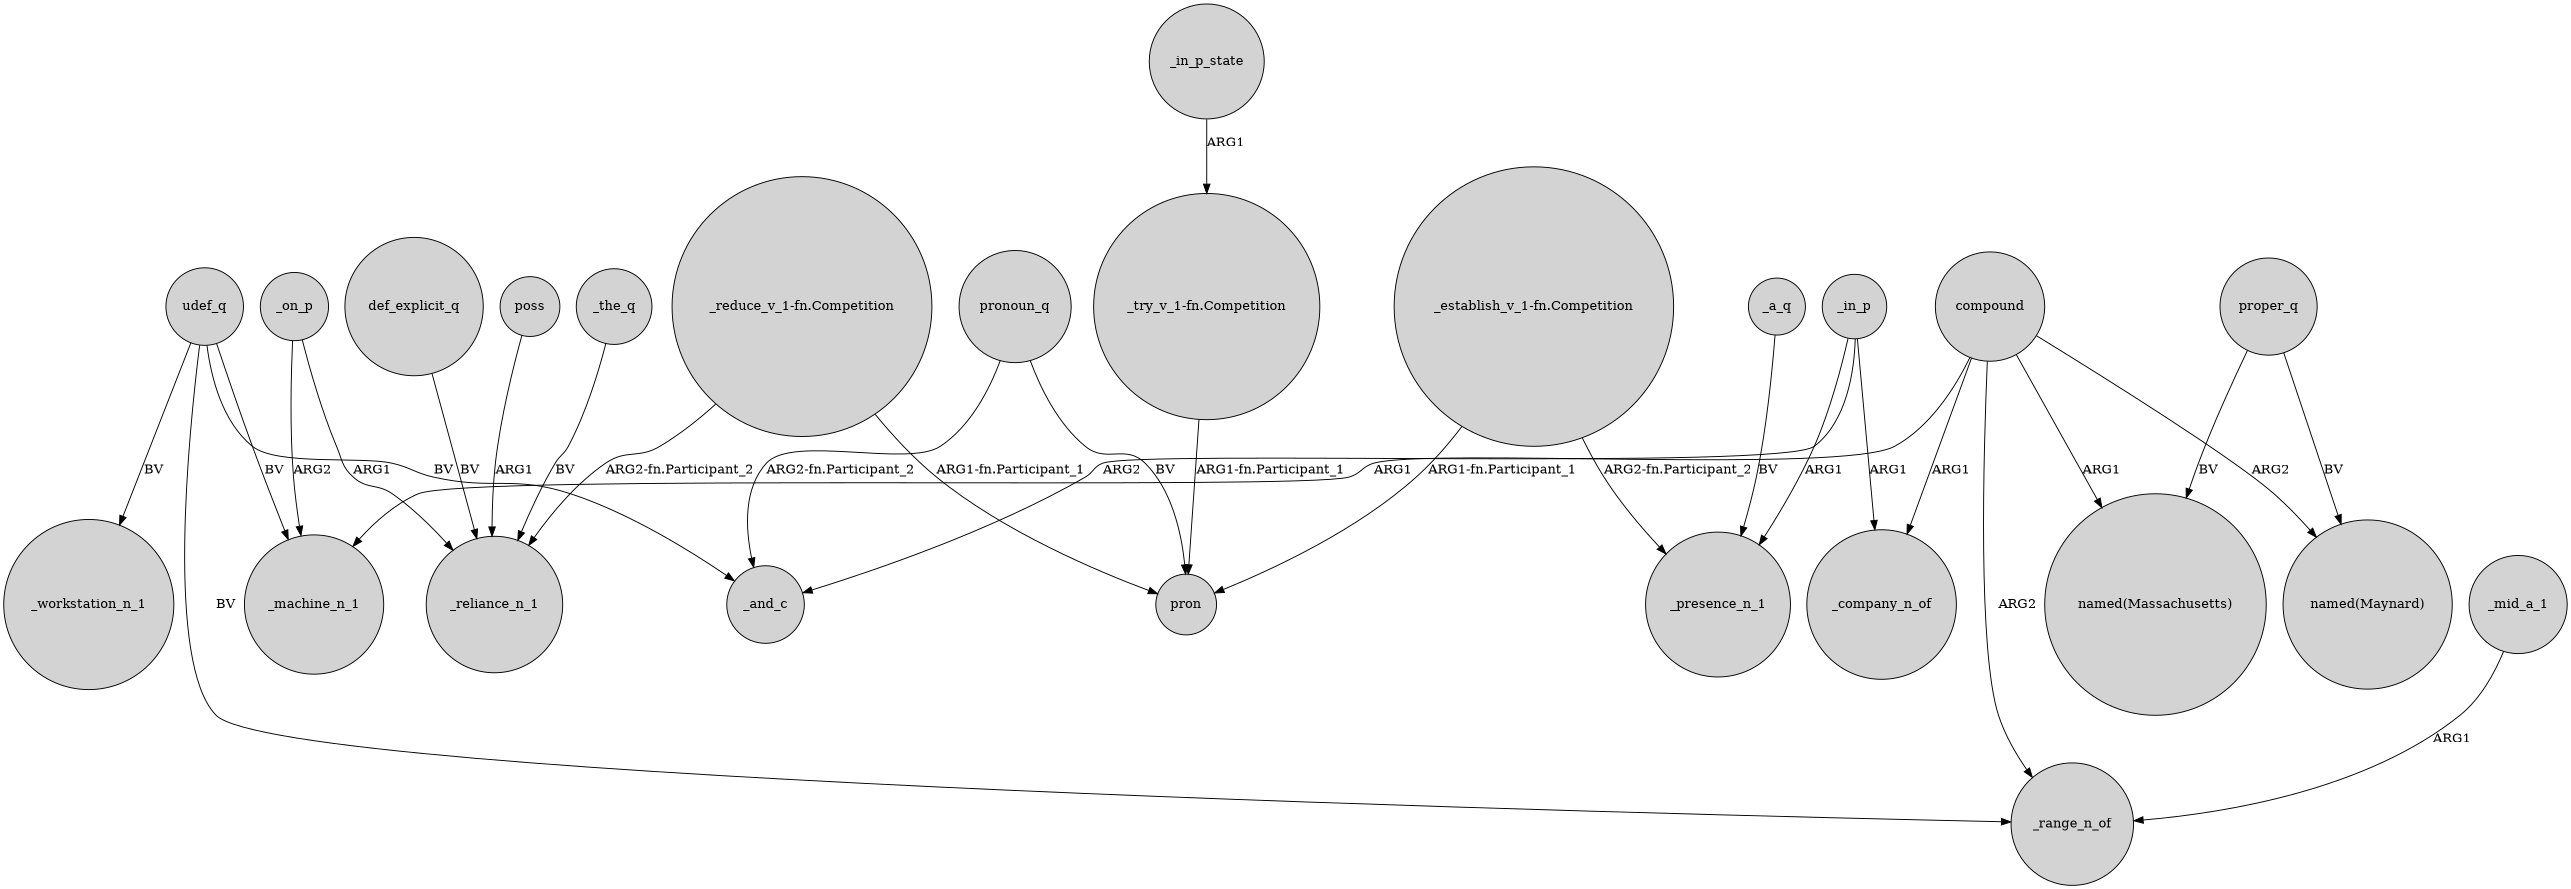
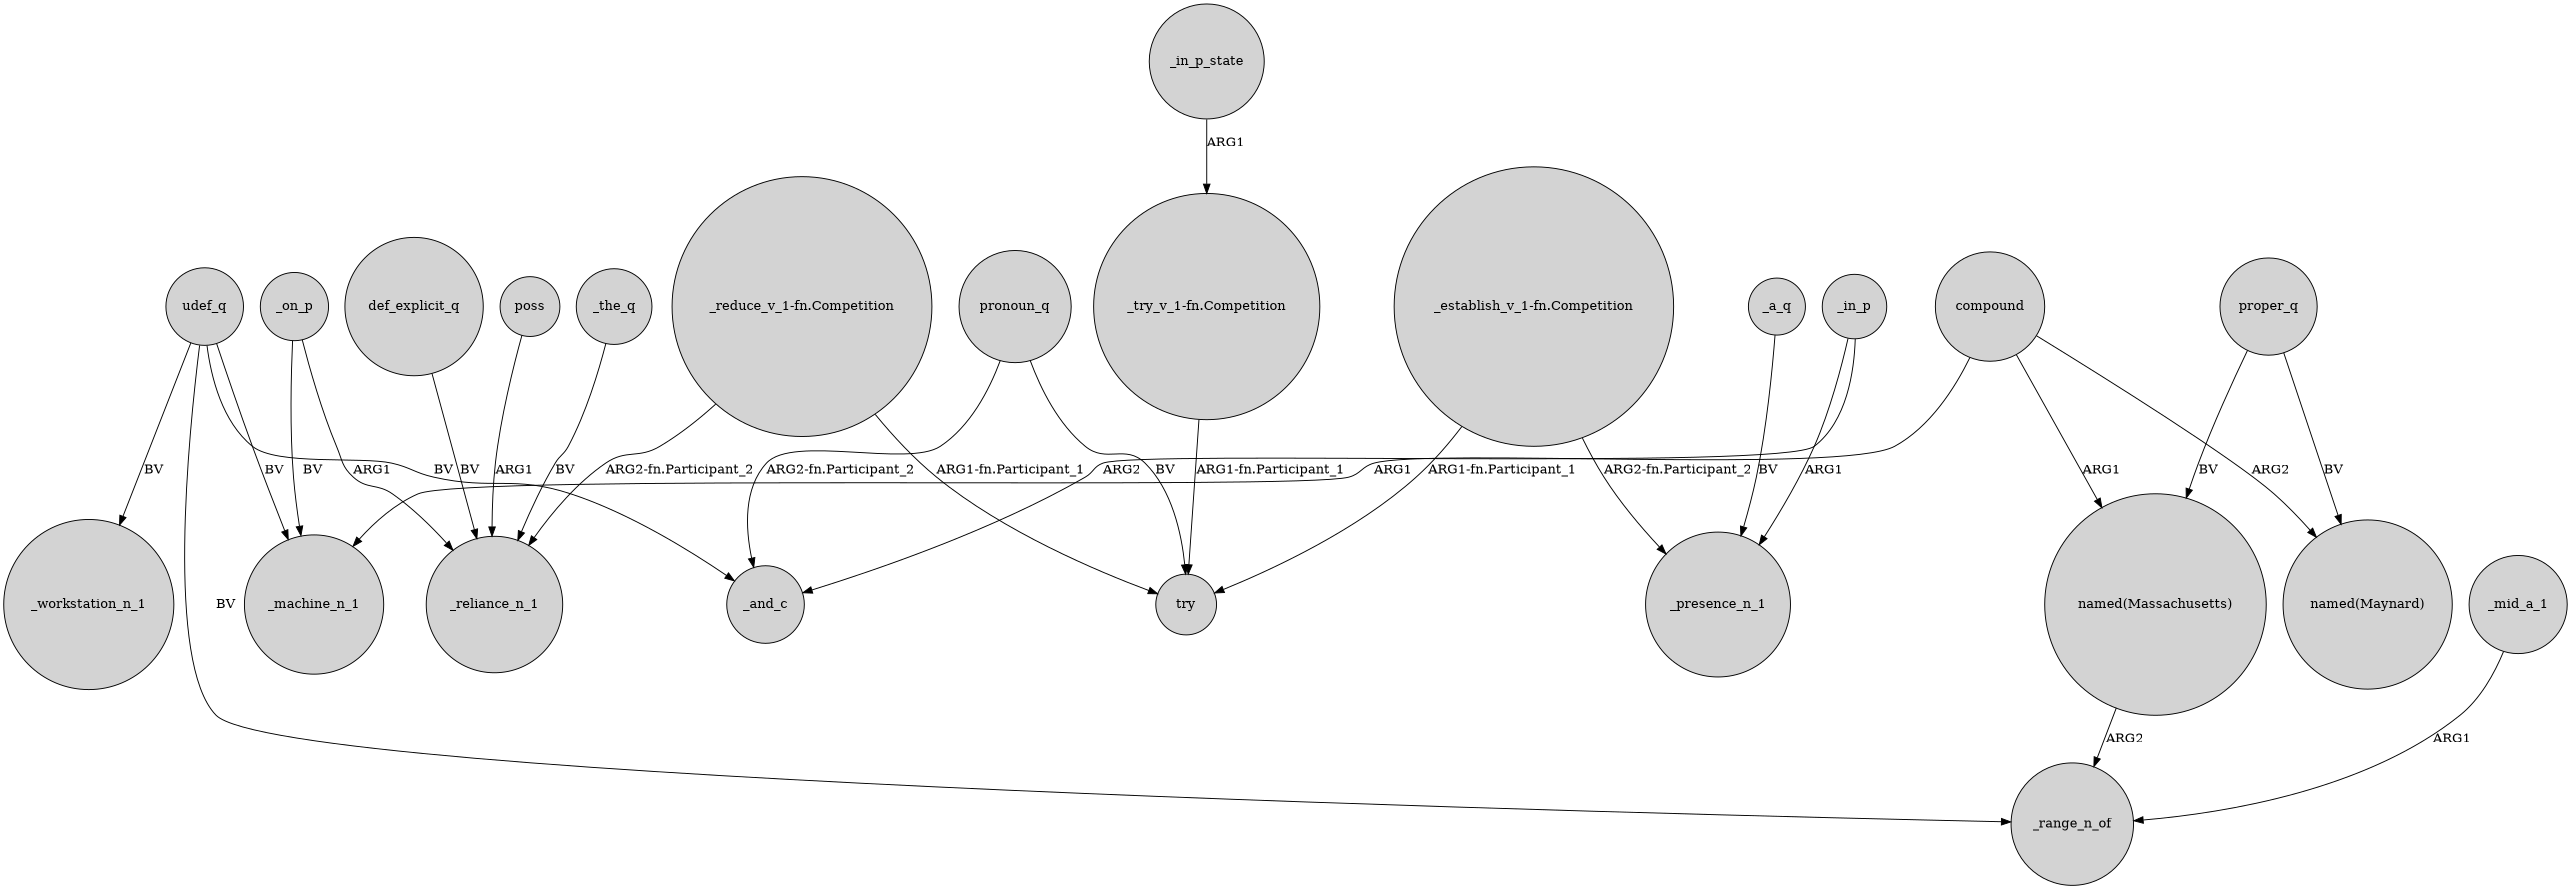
(313, 470) -> (313, 470)
(1984, 569) -> (2107, 733)
(1186, 605) -> (1186, 605)
(1882, 605) -> none
